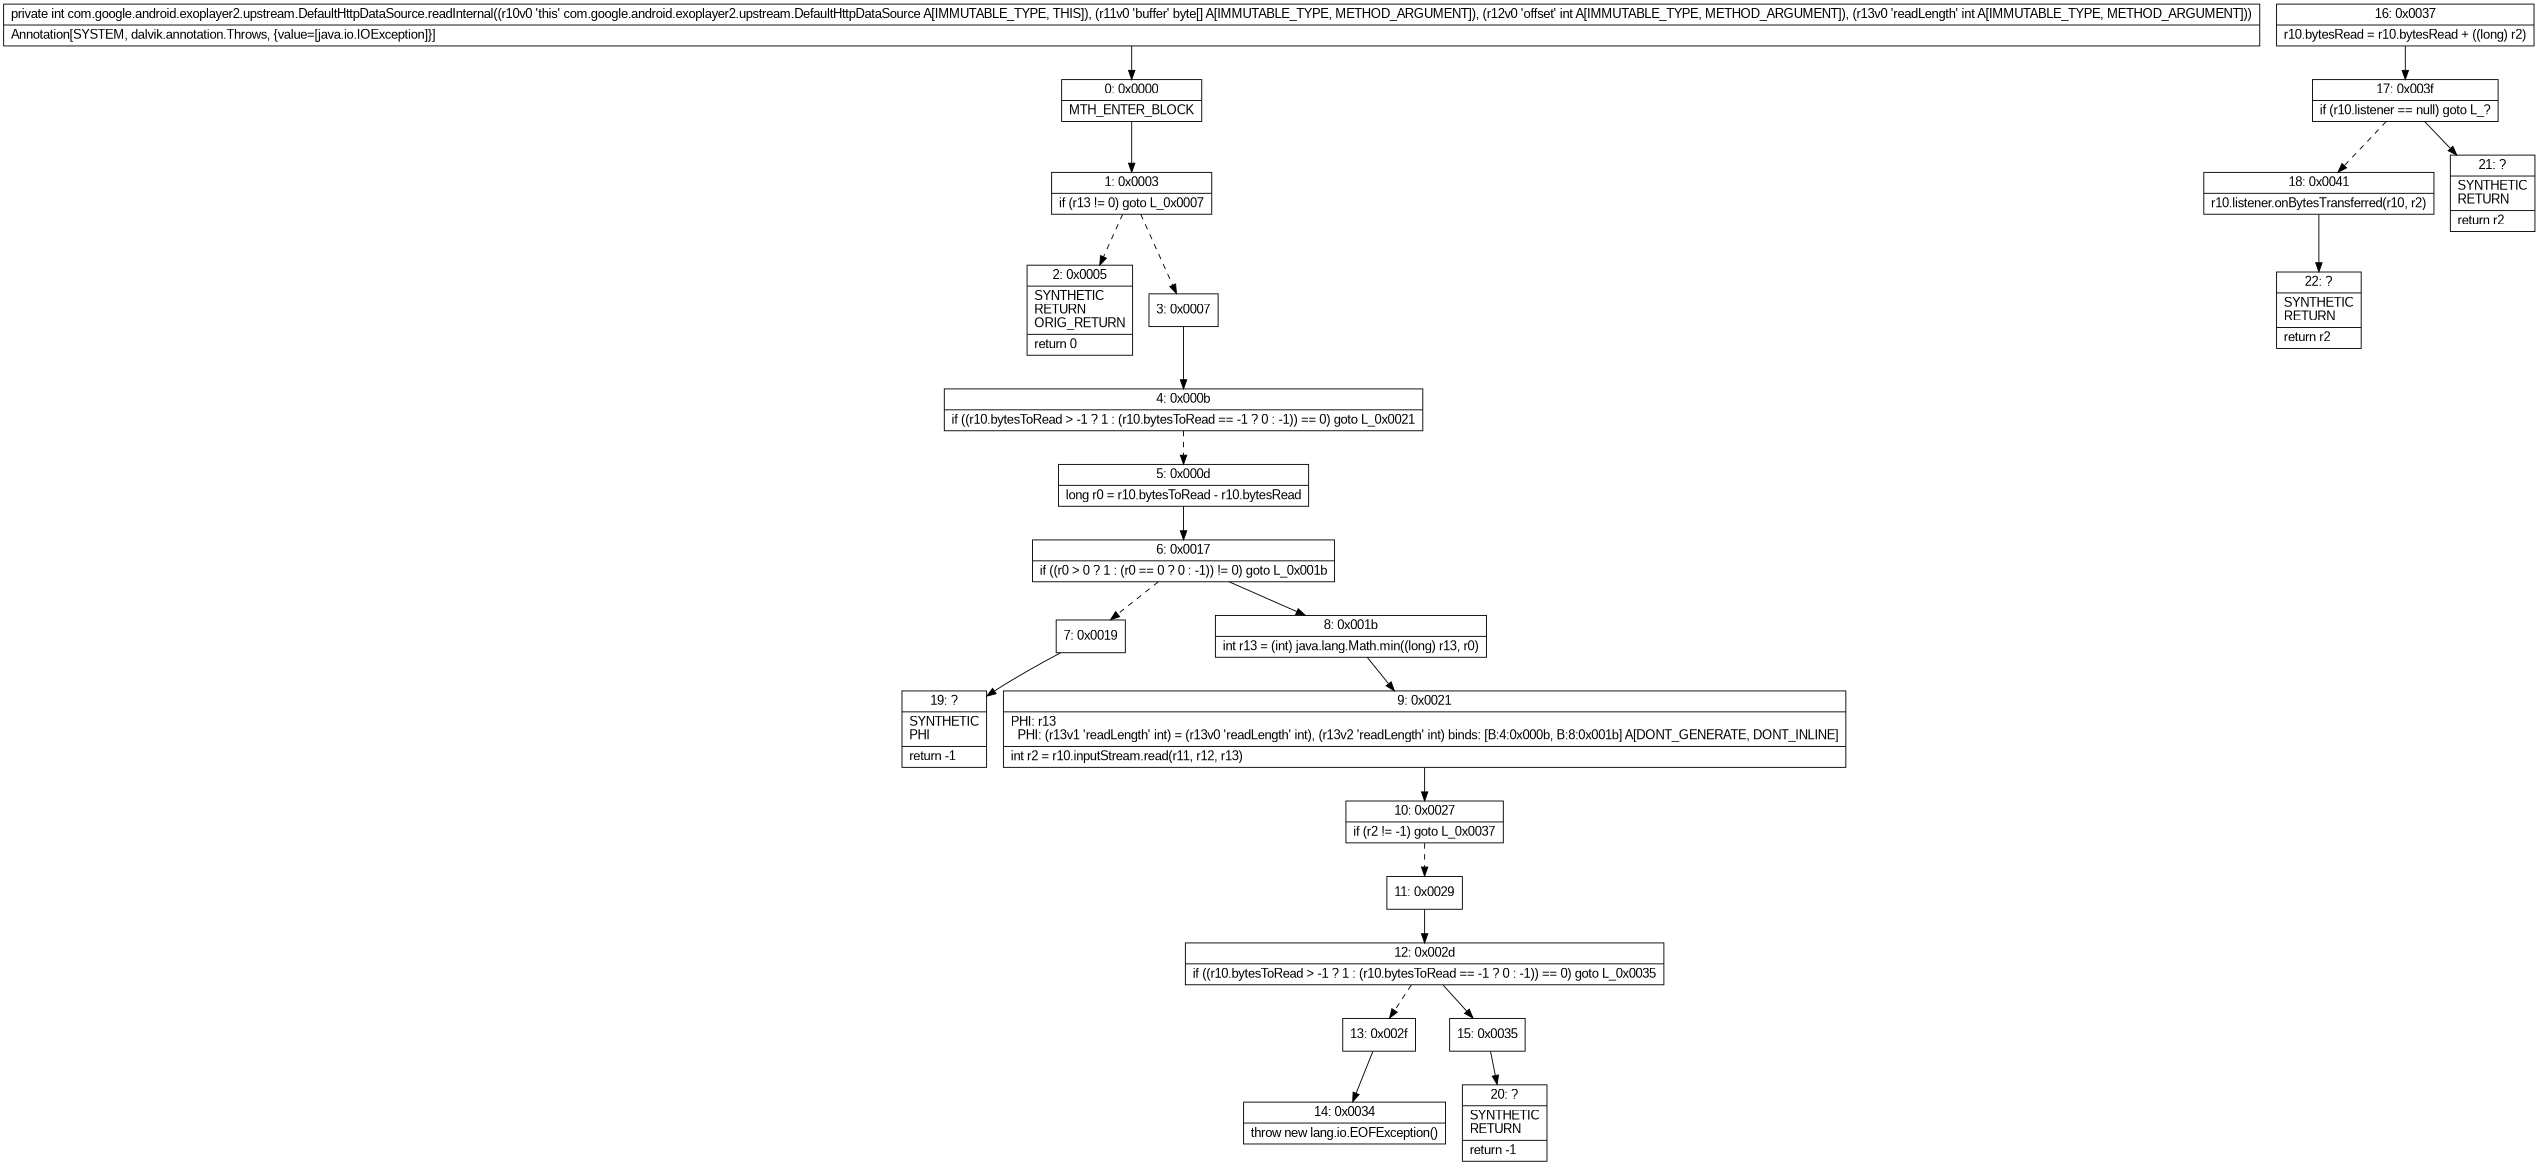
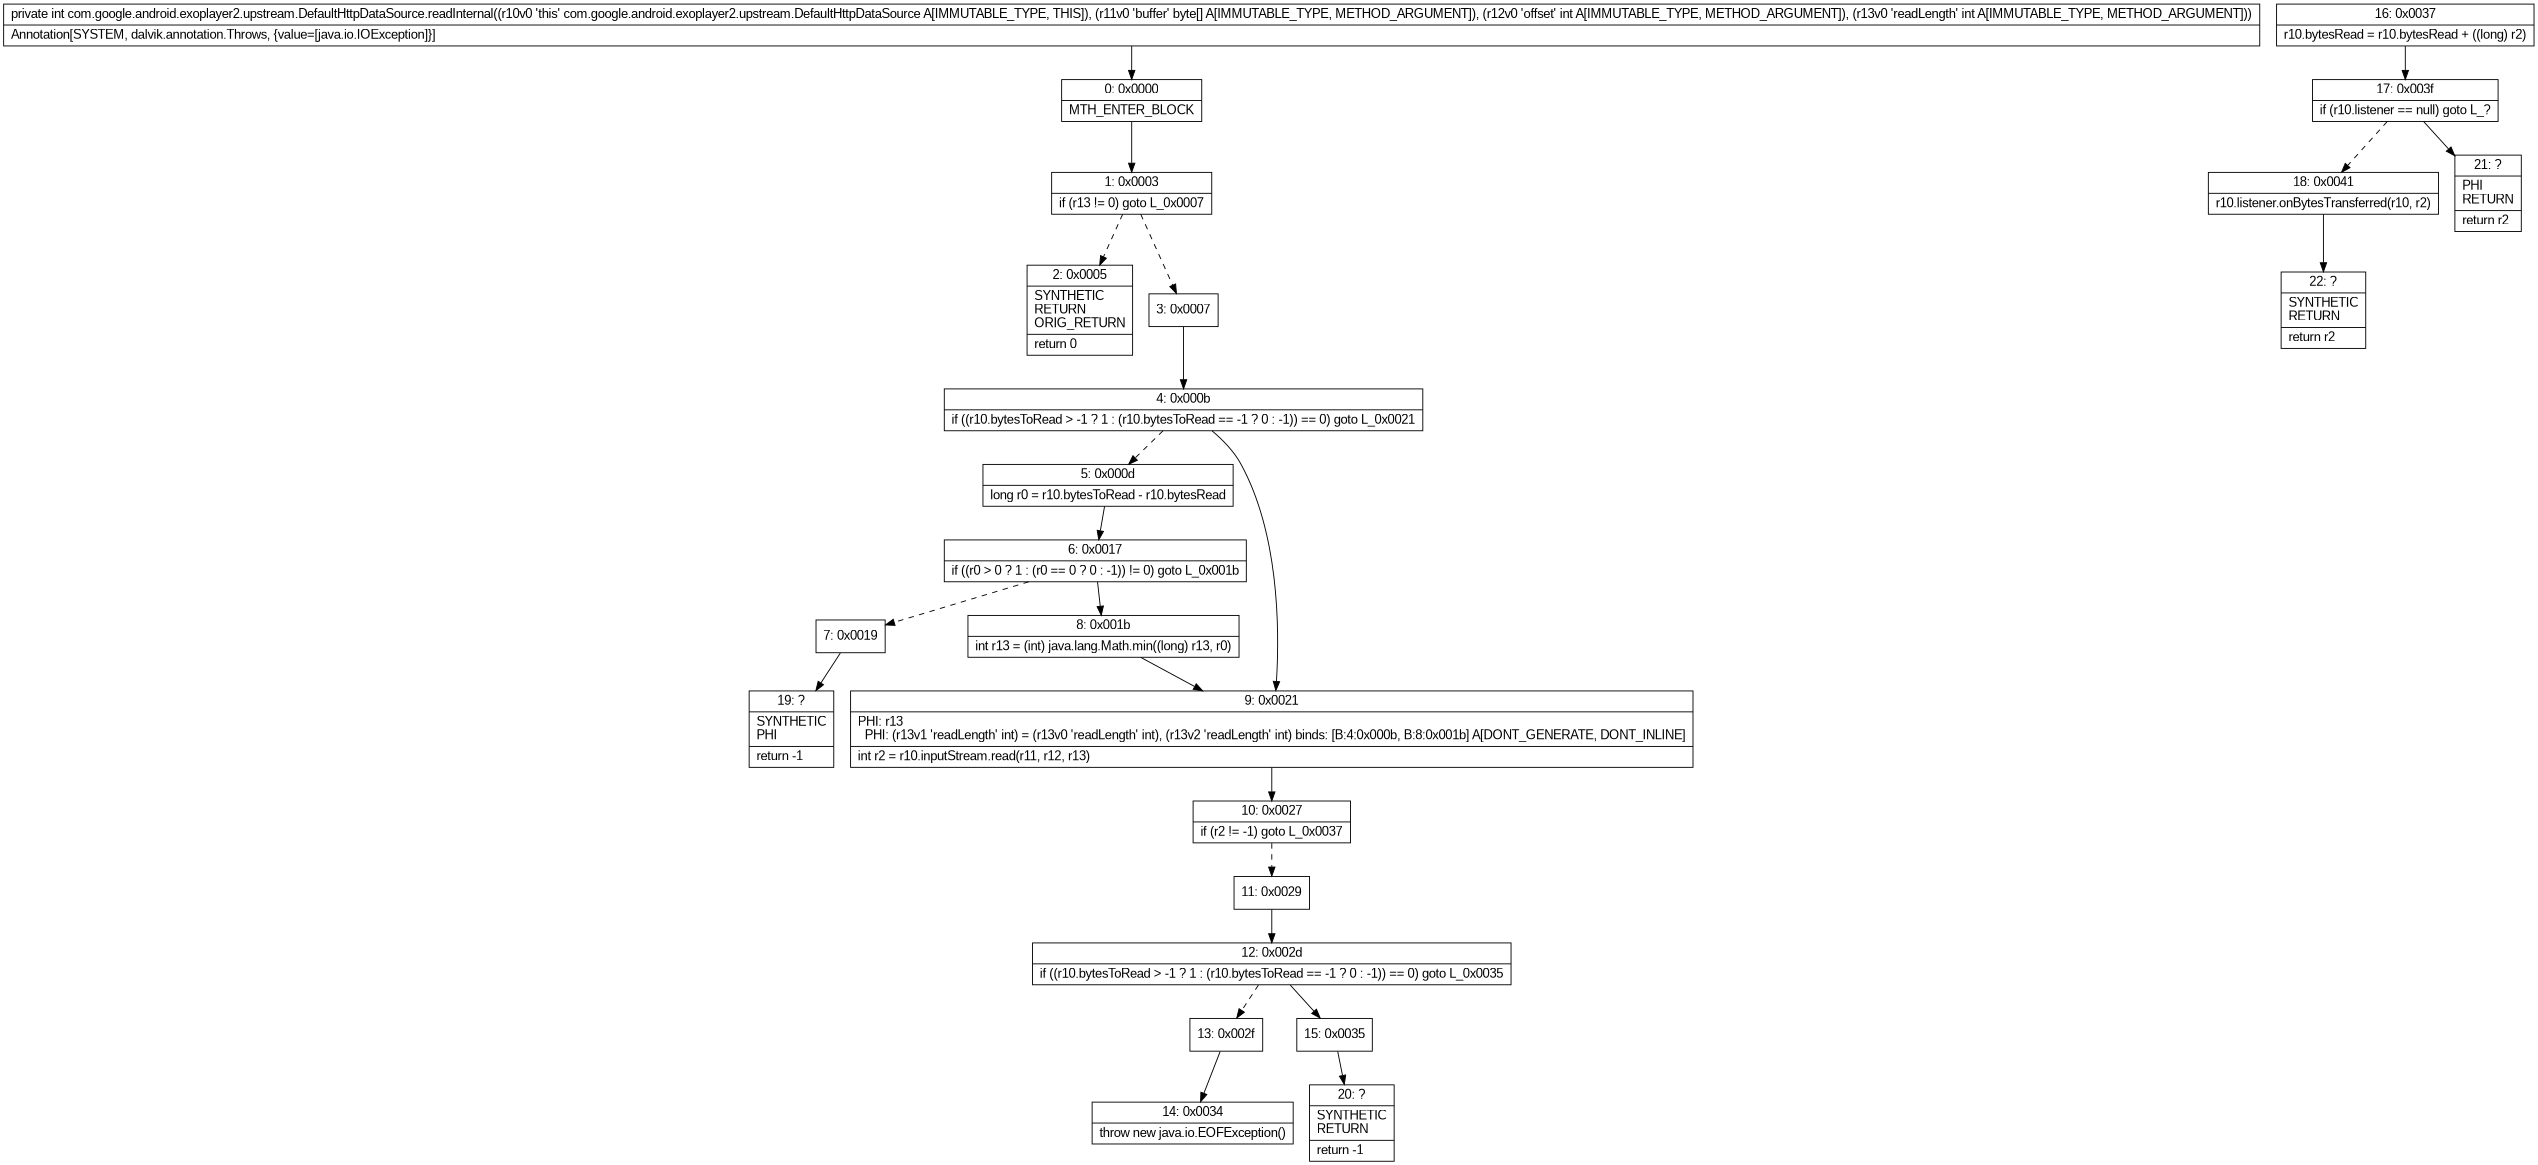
(2493, 186) -> (2473, 186)
none -> (1269, 548)
(1345, 1133) -> (1193, 1133)
